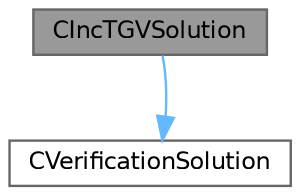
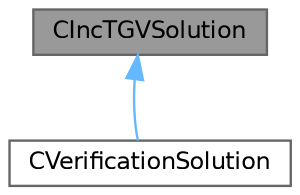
(166, 86) -> (134, 110)
